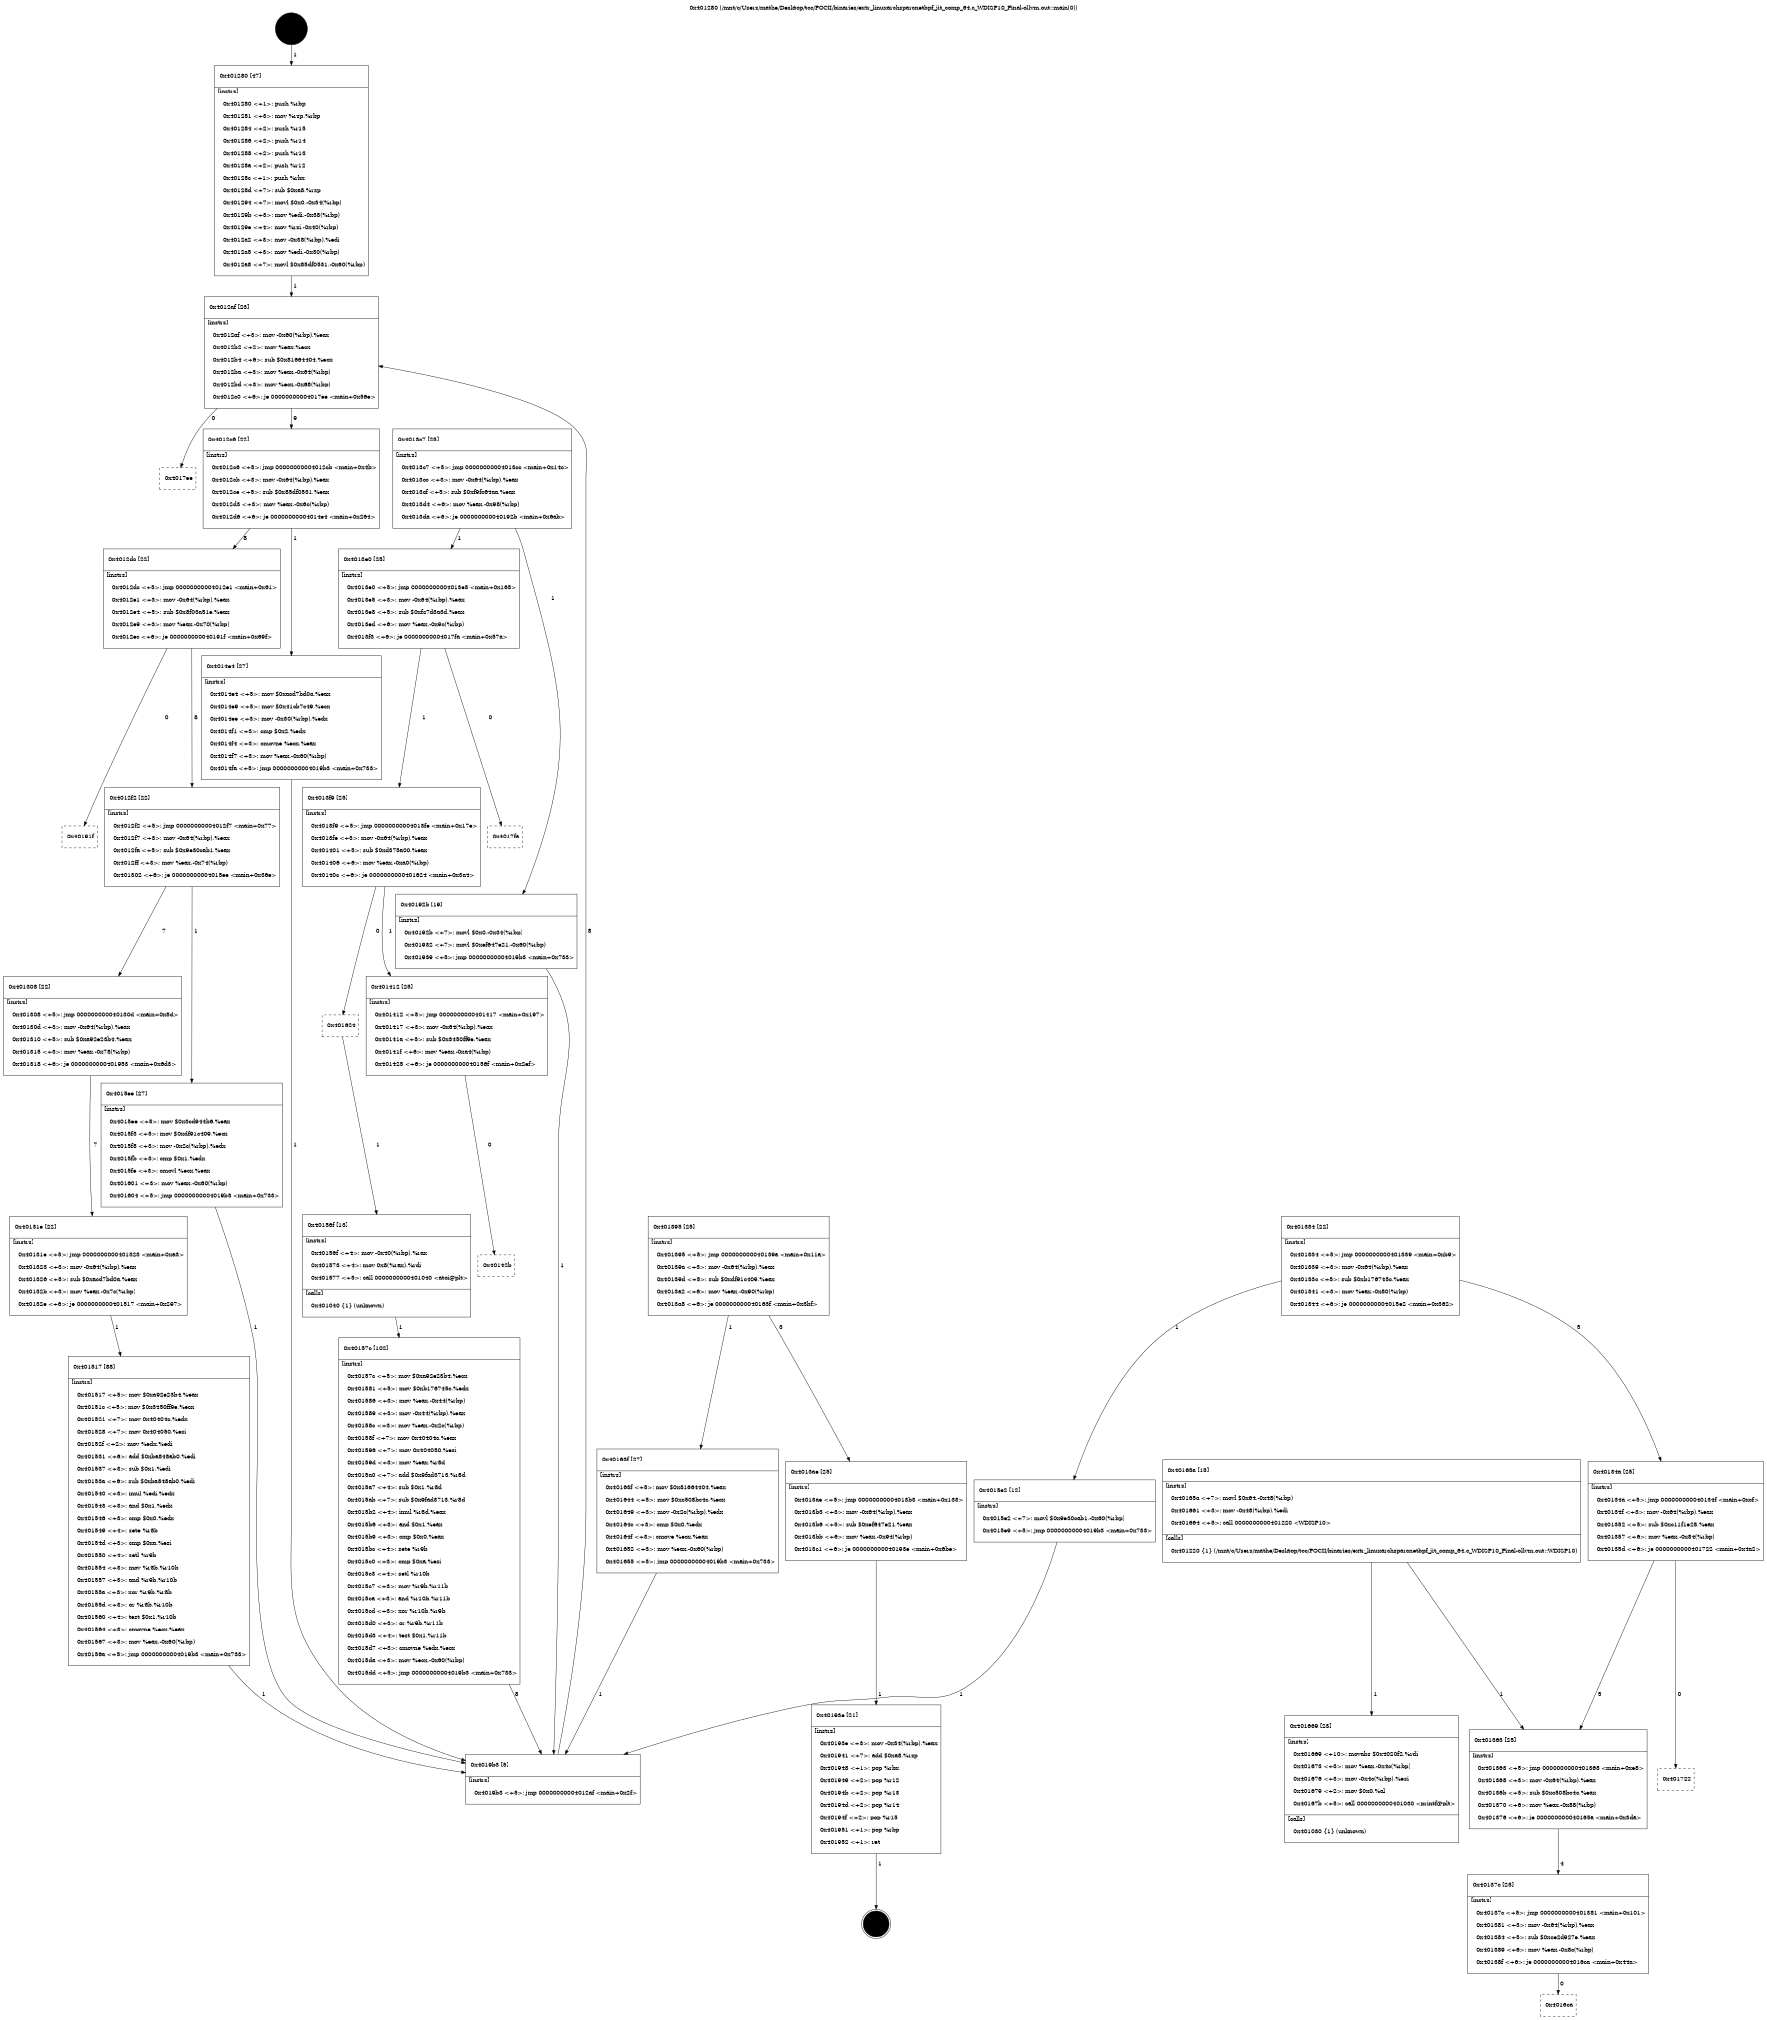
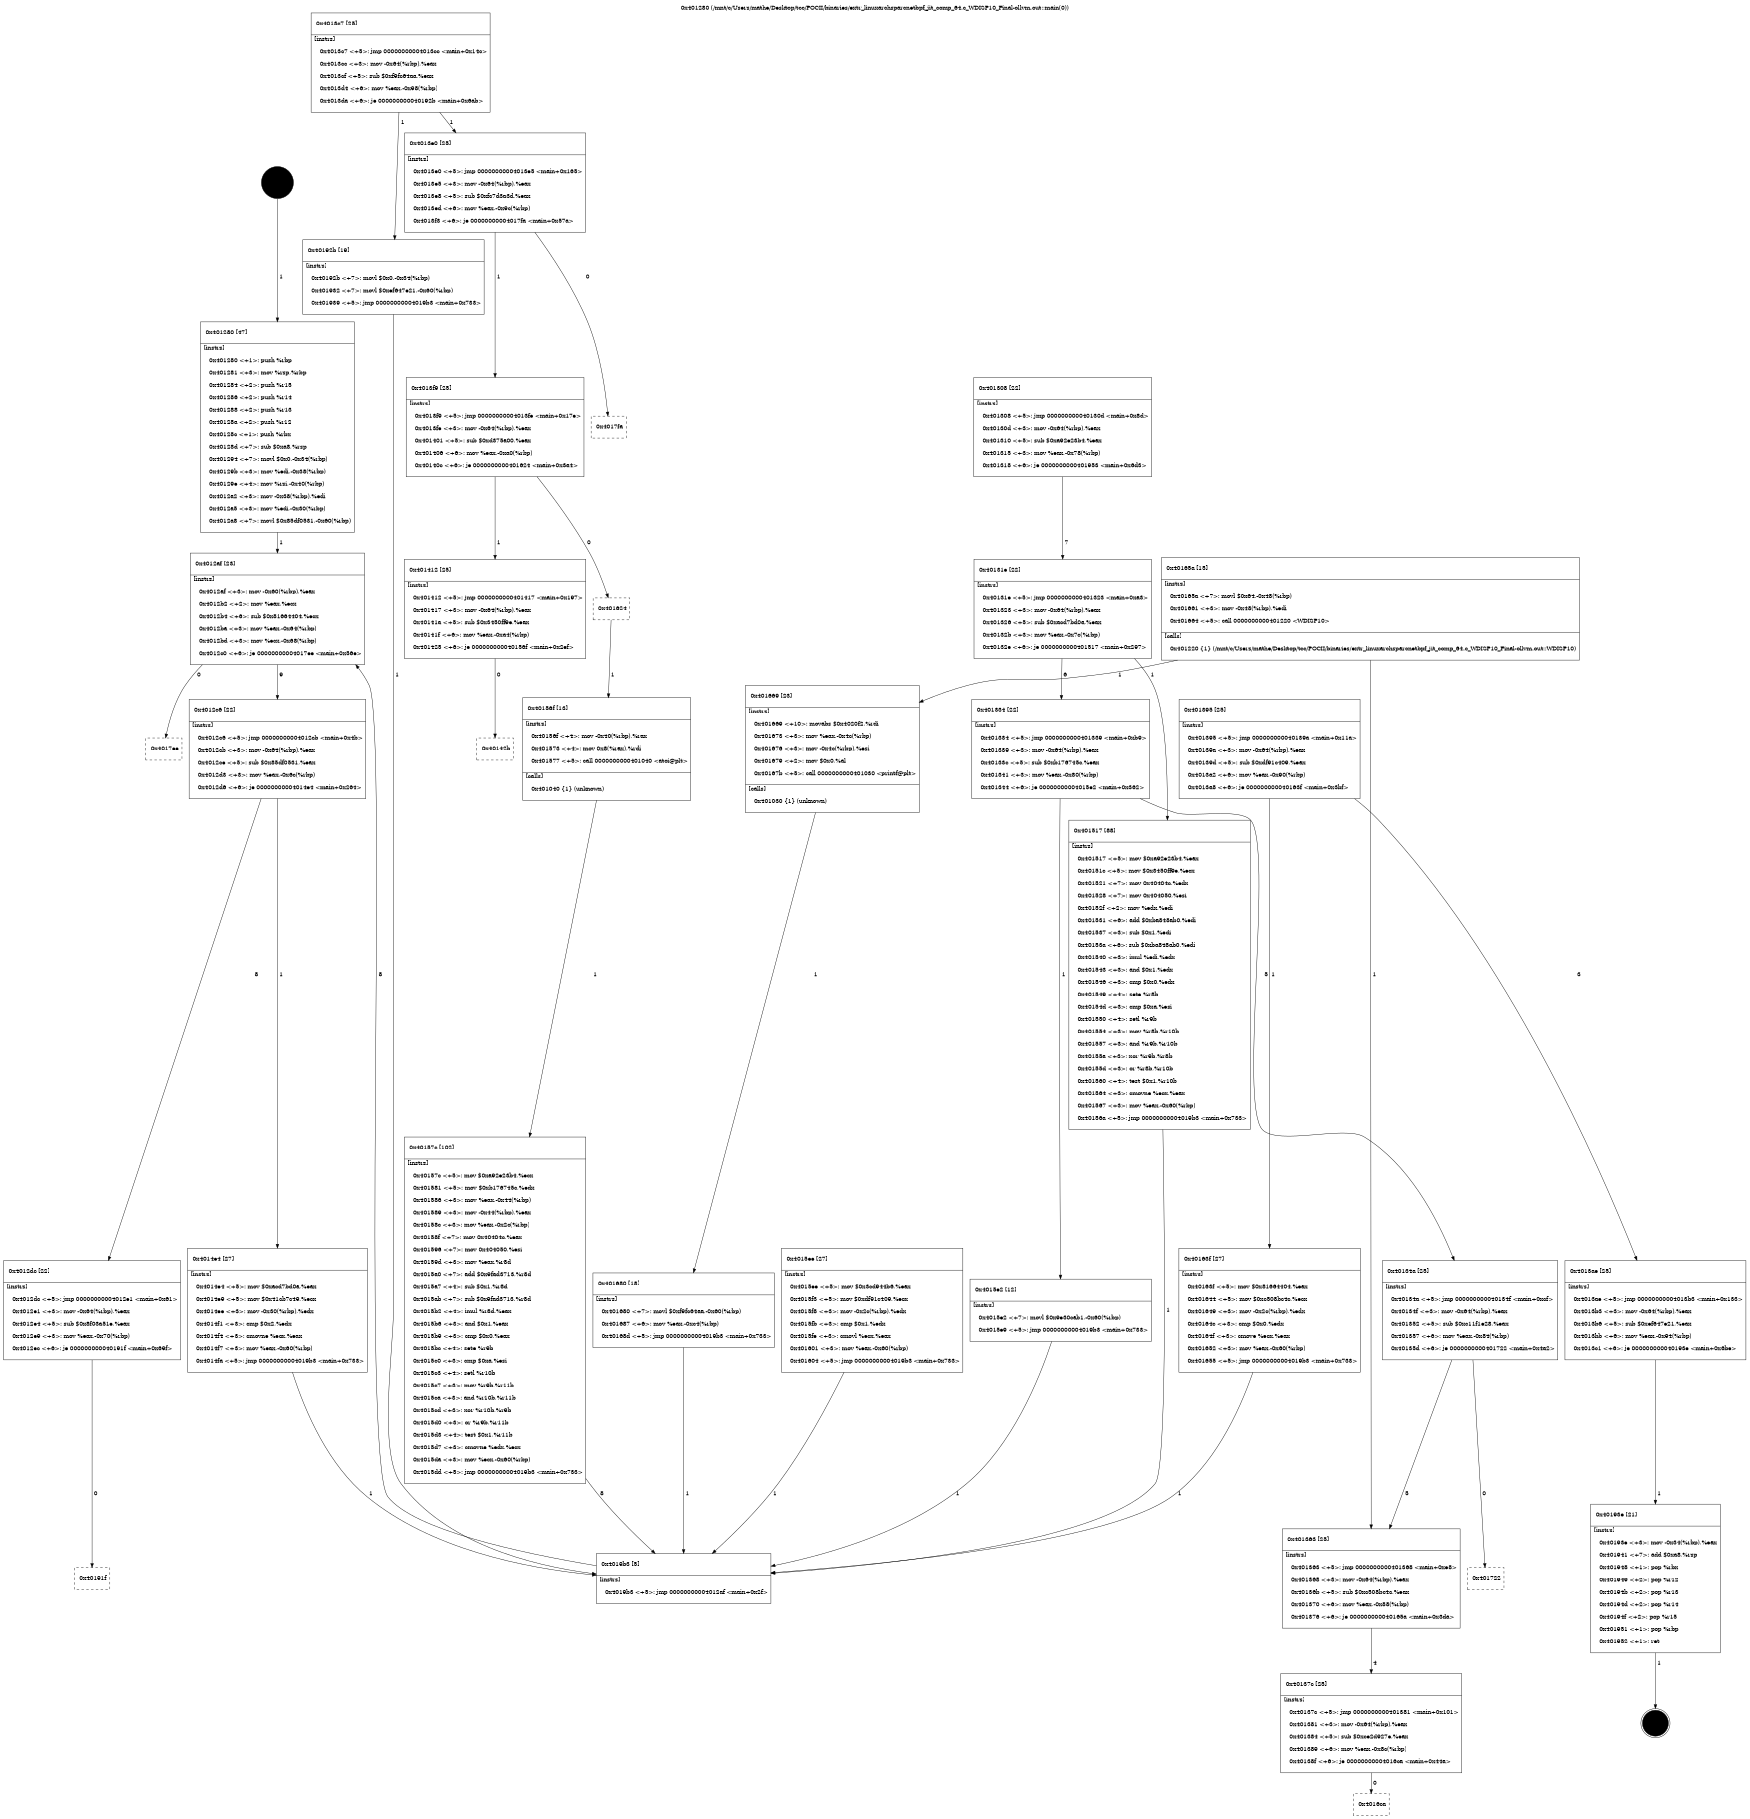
none -> (1062, 676)
(192, 837) -> none
none -> (684, 1310)
